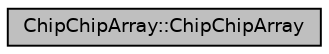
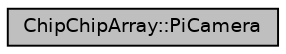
(164, 27) -> (143, 27)
